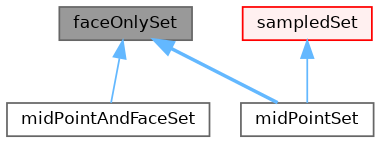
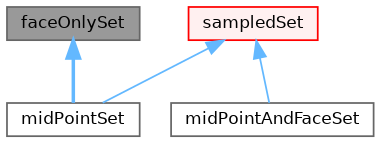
(115, 81) -> (265, 80)
